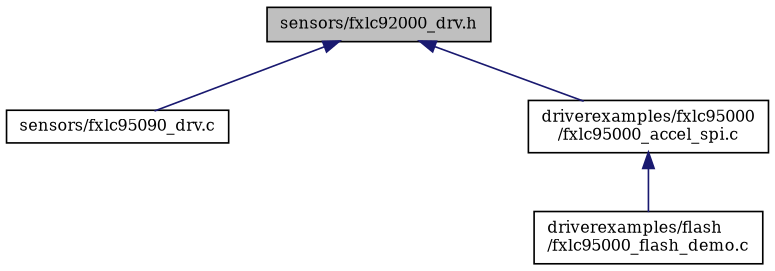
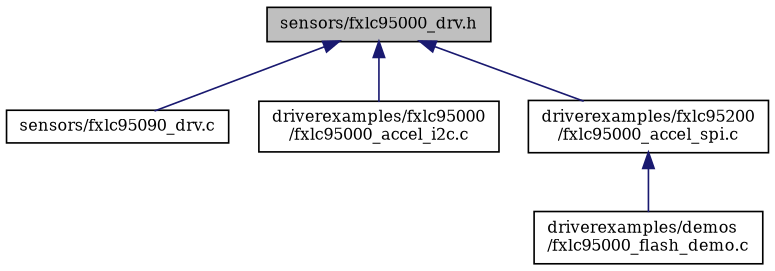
(379, 24) -> (379, 24)
none -> (379, 127)
(648, 127) -> (648, 127)
(648, 238) -> (648, 238)
